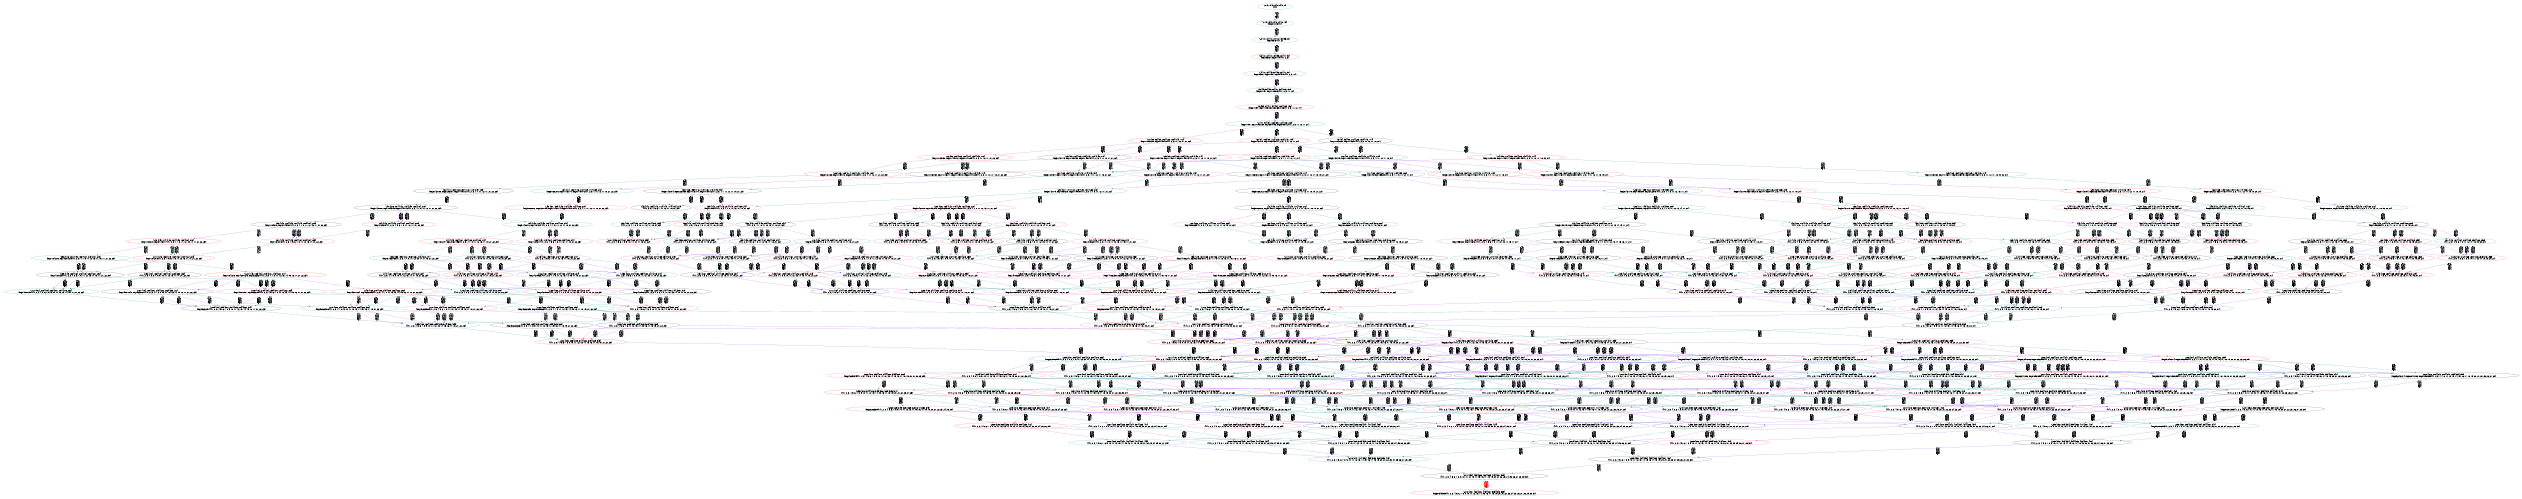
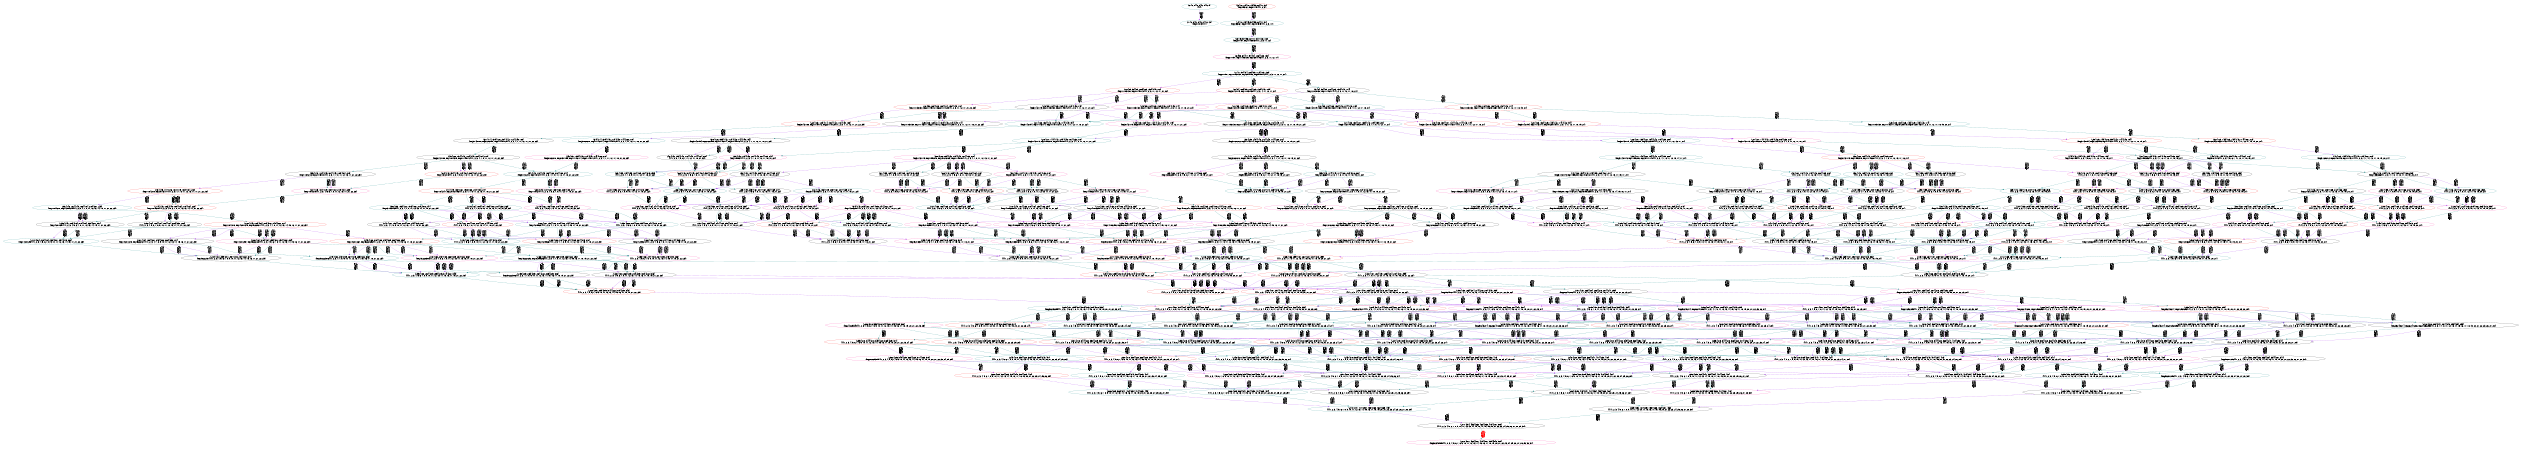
(1275, 40) -> none
